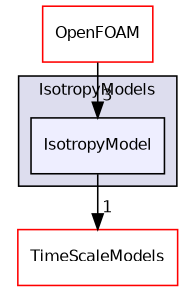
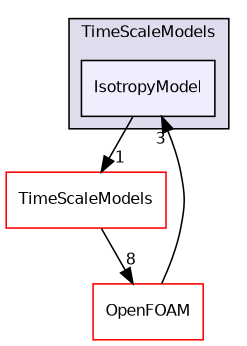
(98, 91) -> (149, 33)
none -> (113, 249)
